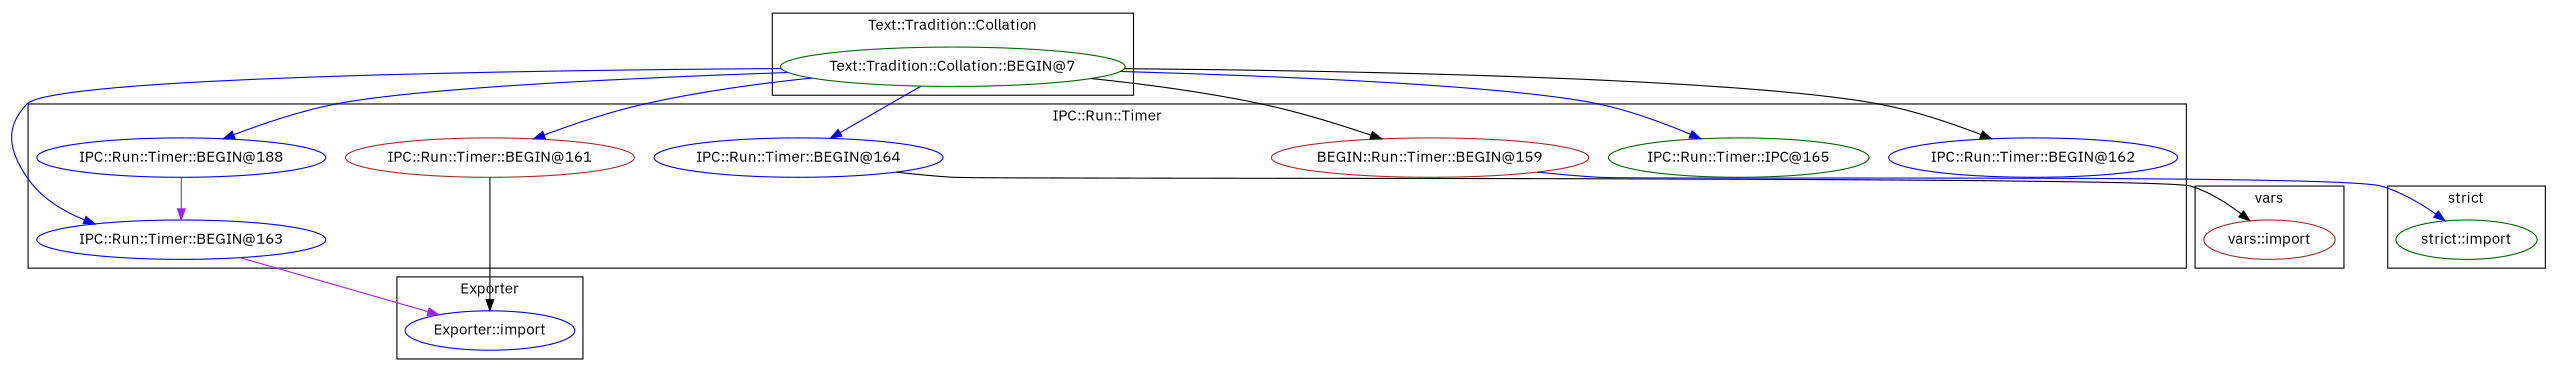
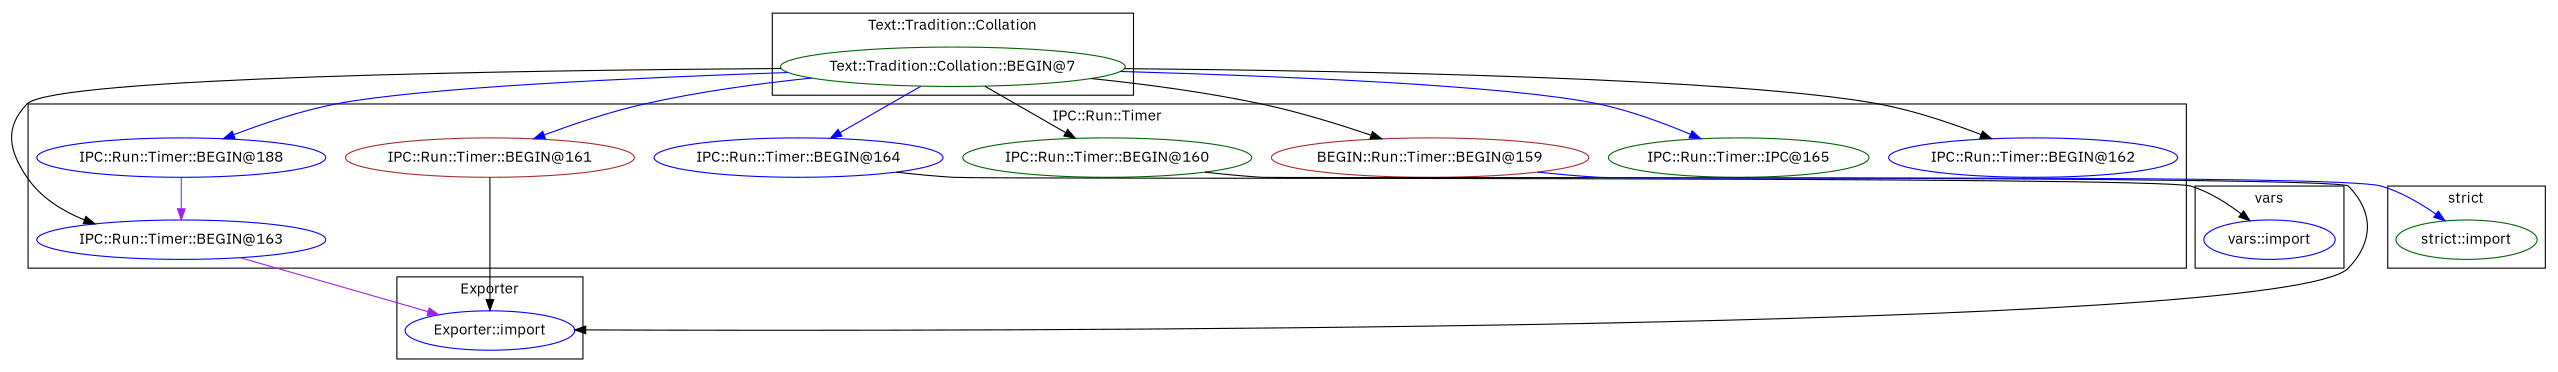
(326, 77) -> (326, 77)
none -> (1107, 158)
(2270, 240) -> (2270, 240)
